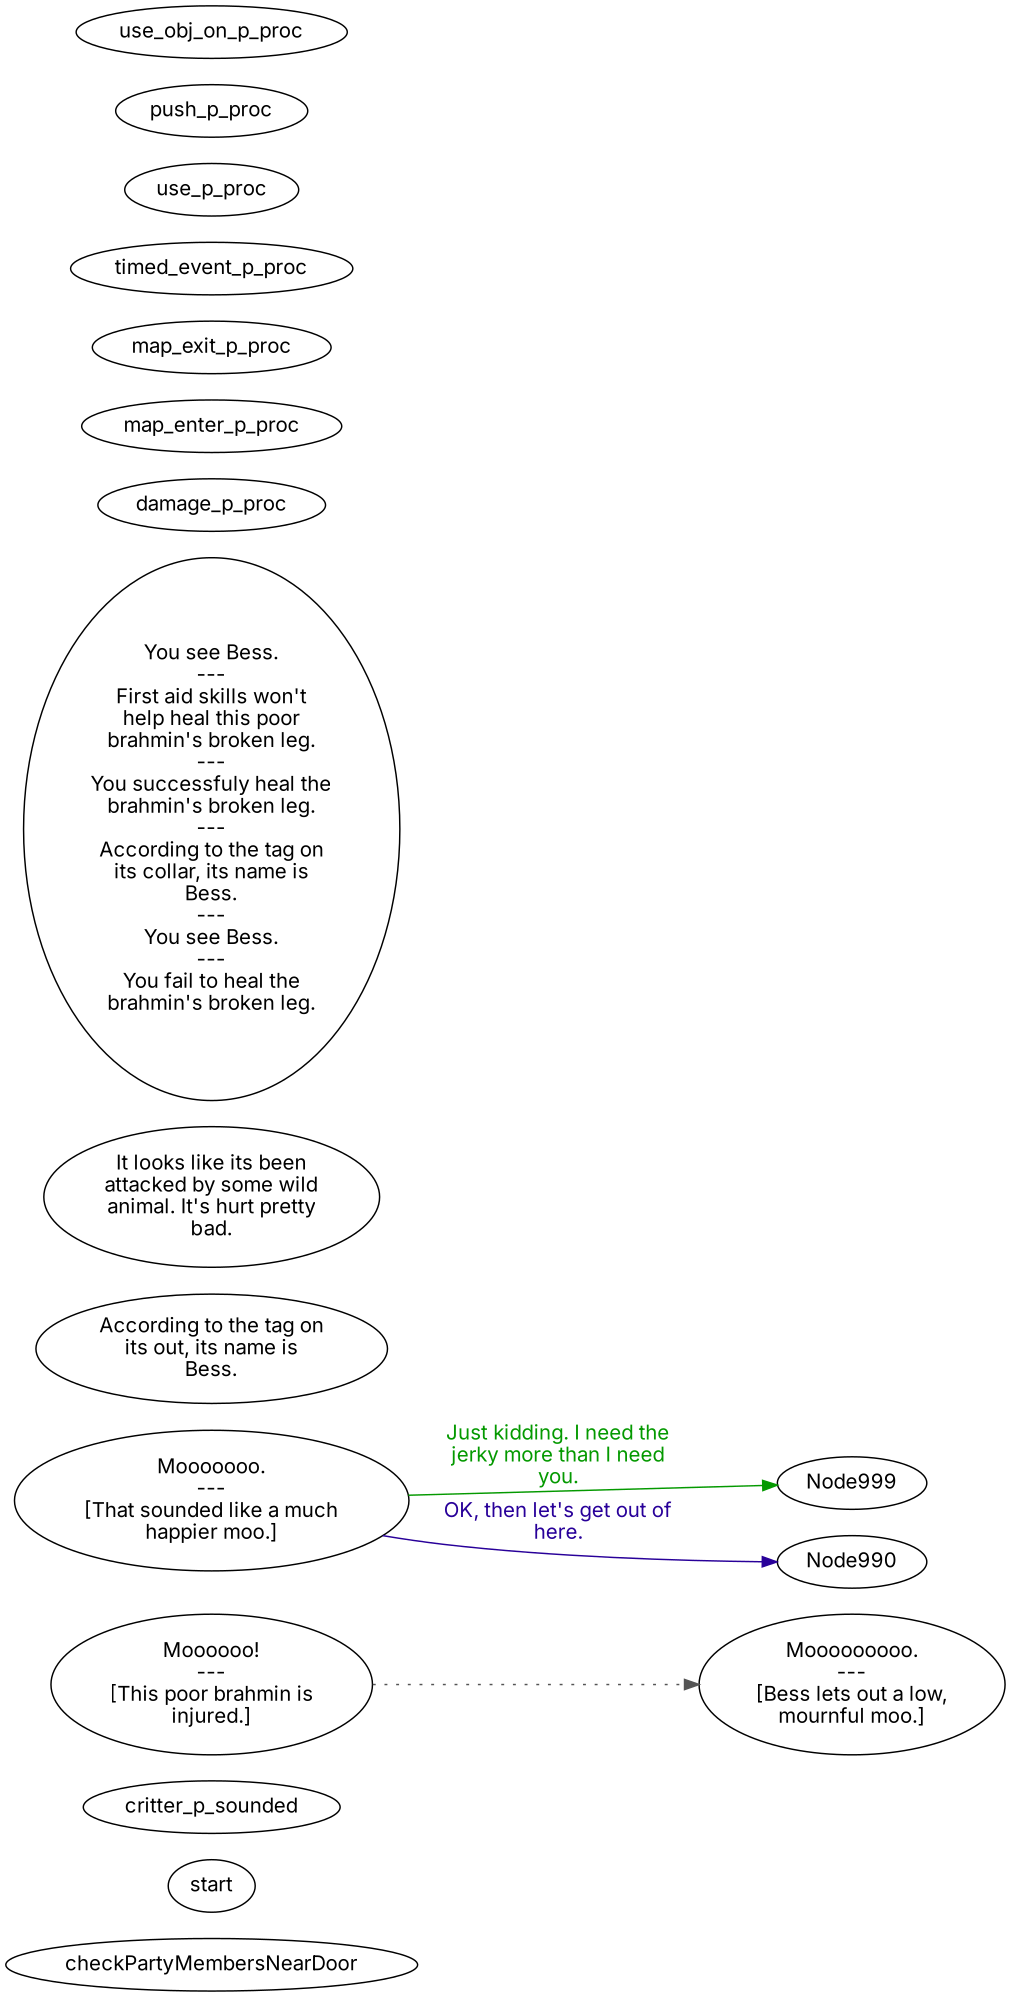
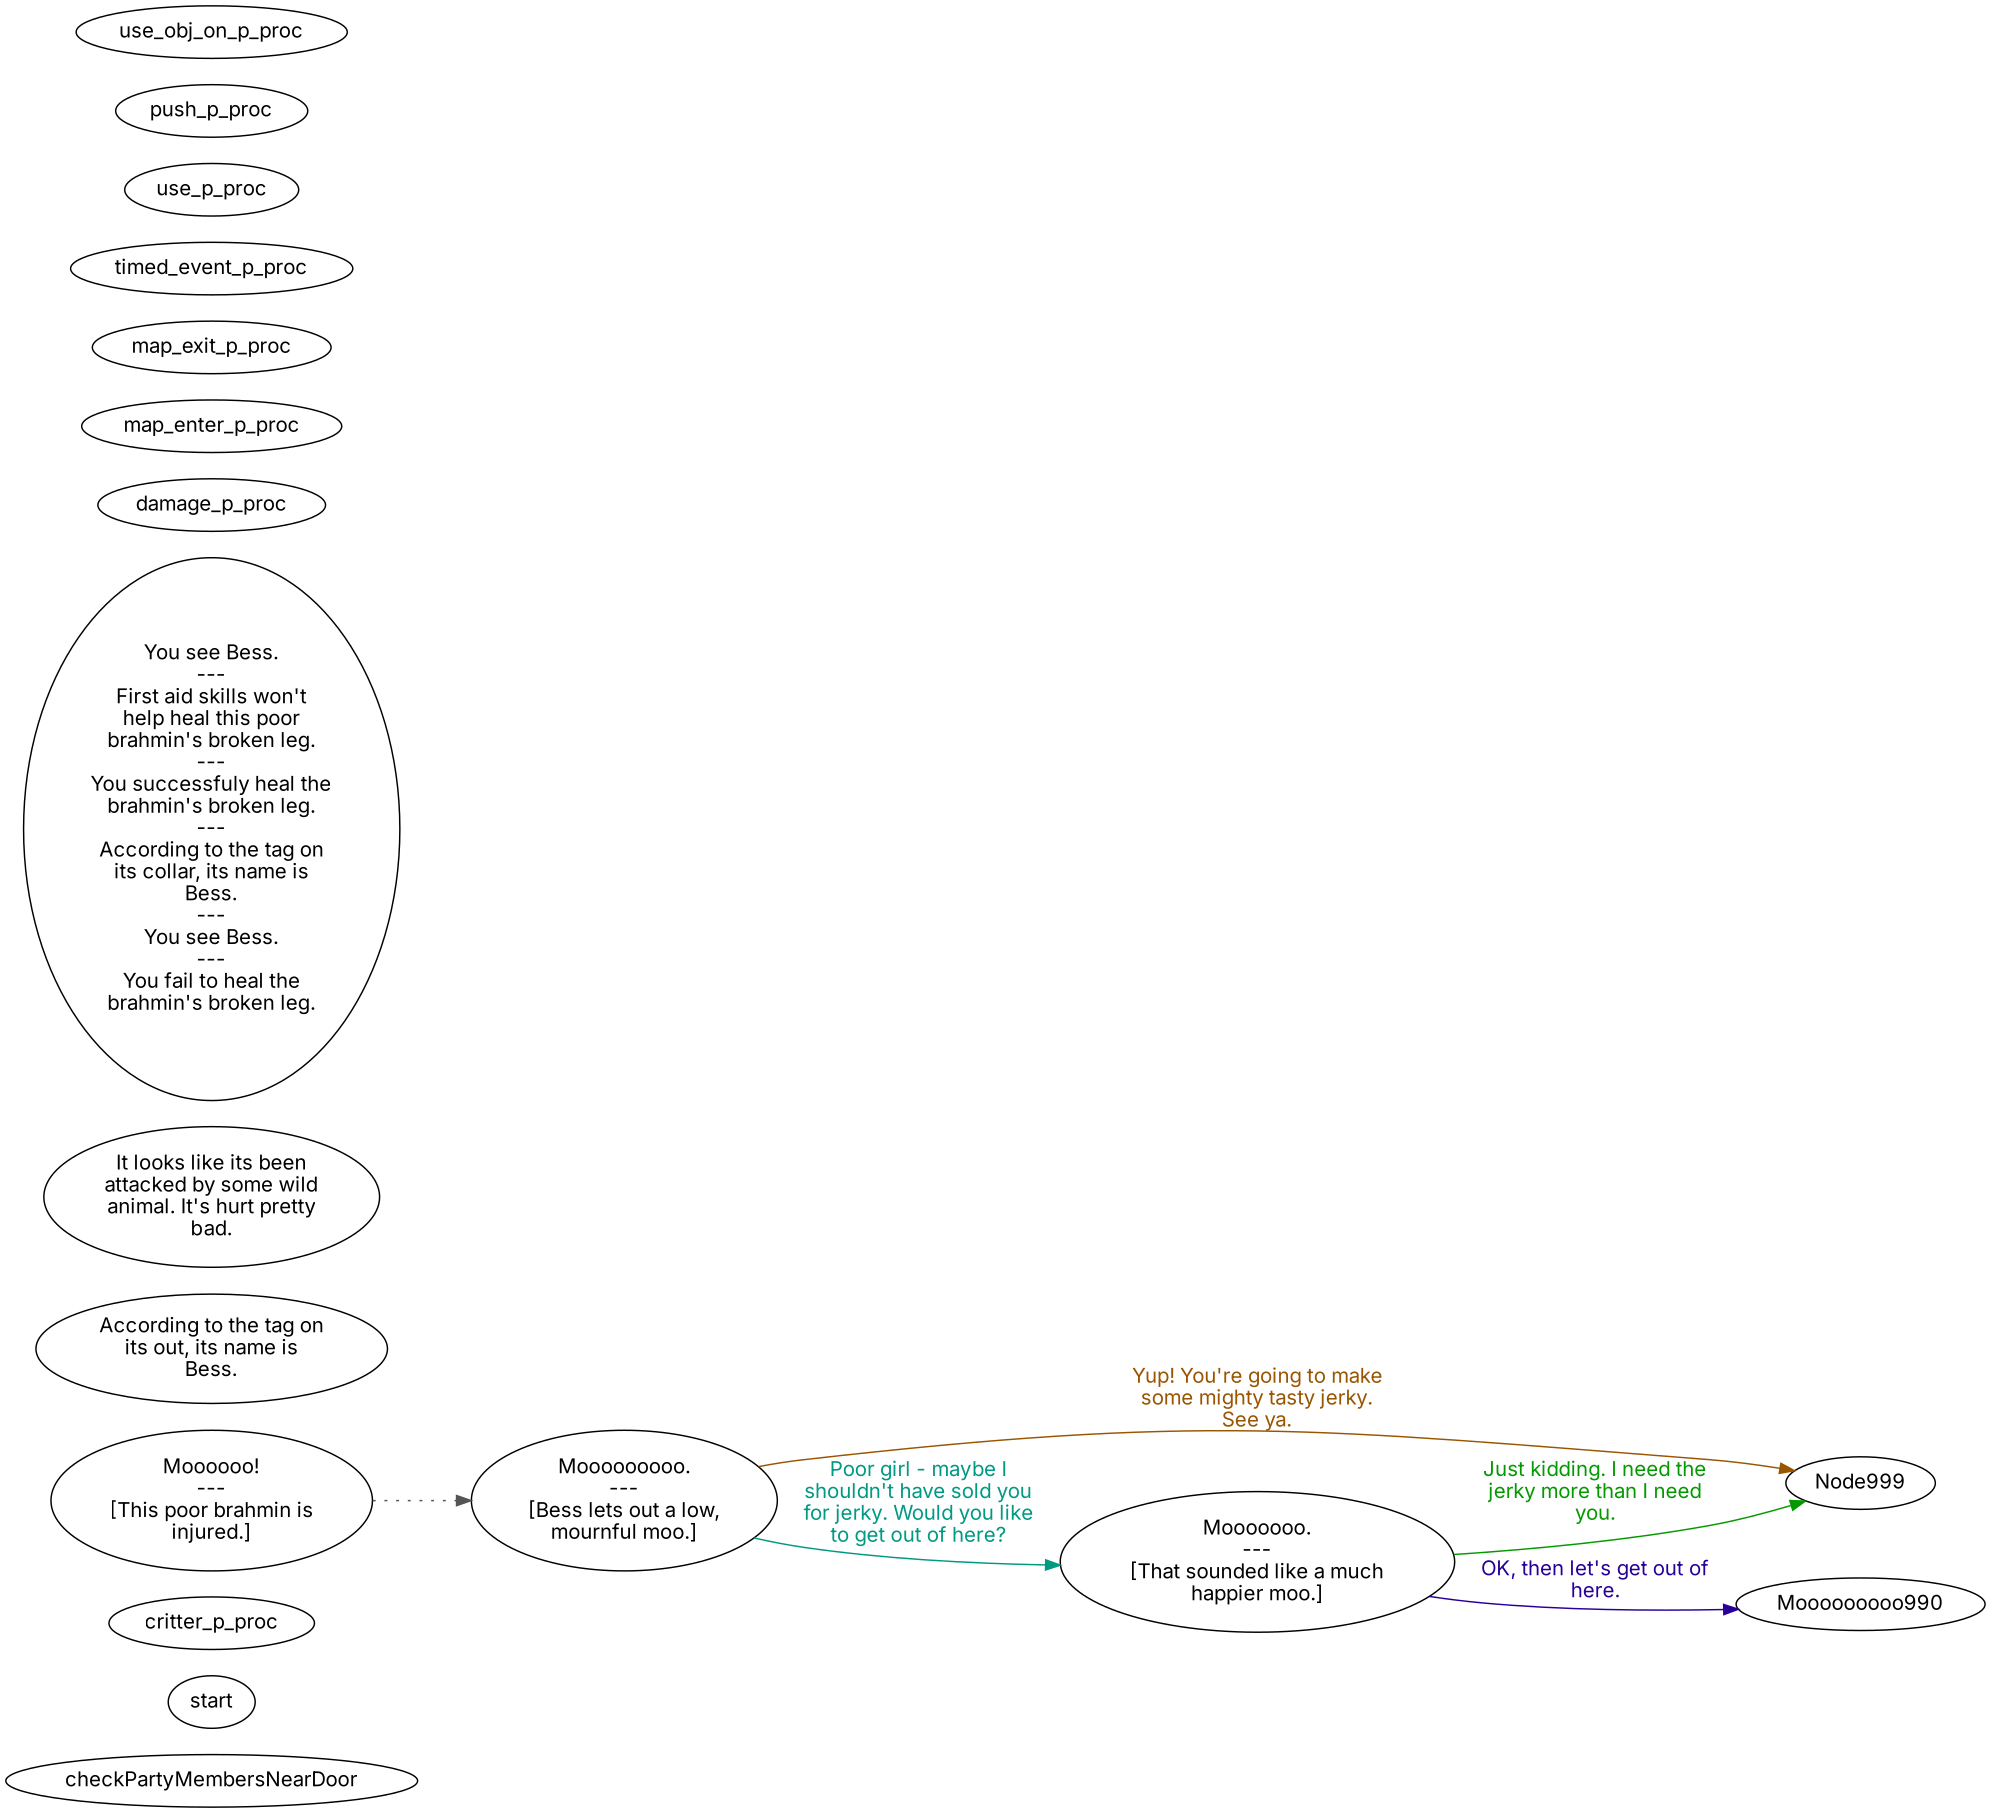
none -> (1269, 1431)
none -> (899, 1558)
(852, 1562) -> (1861, 1604)
(212, 1807) -> (212, 1623)
